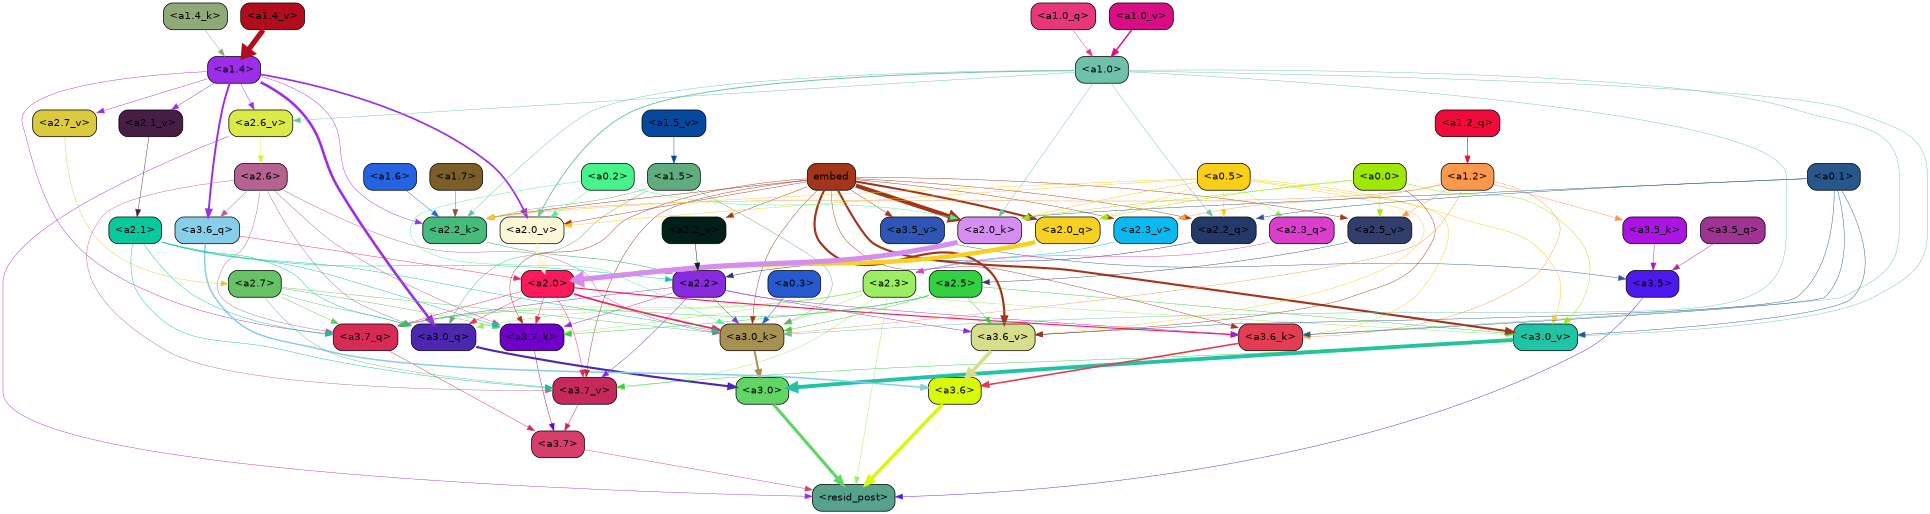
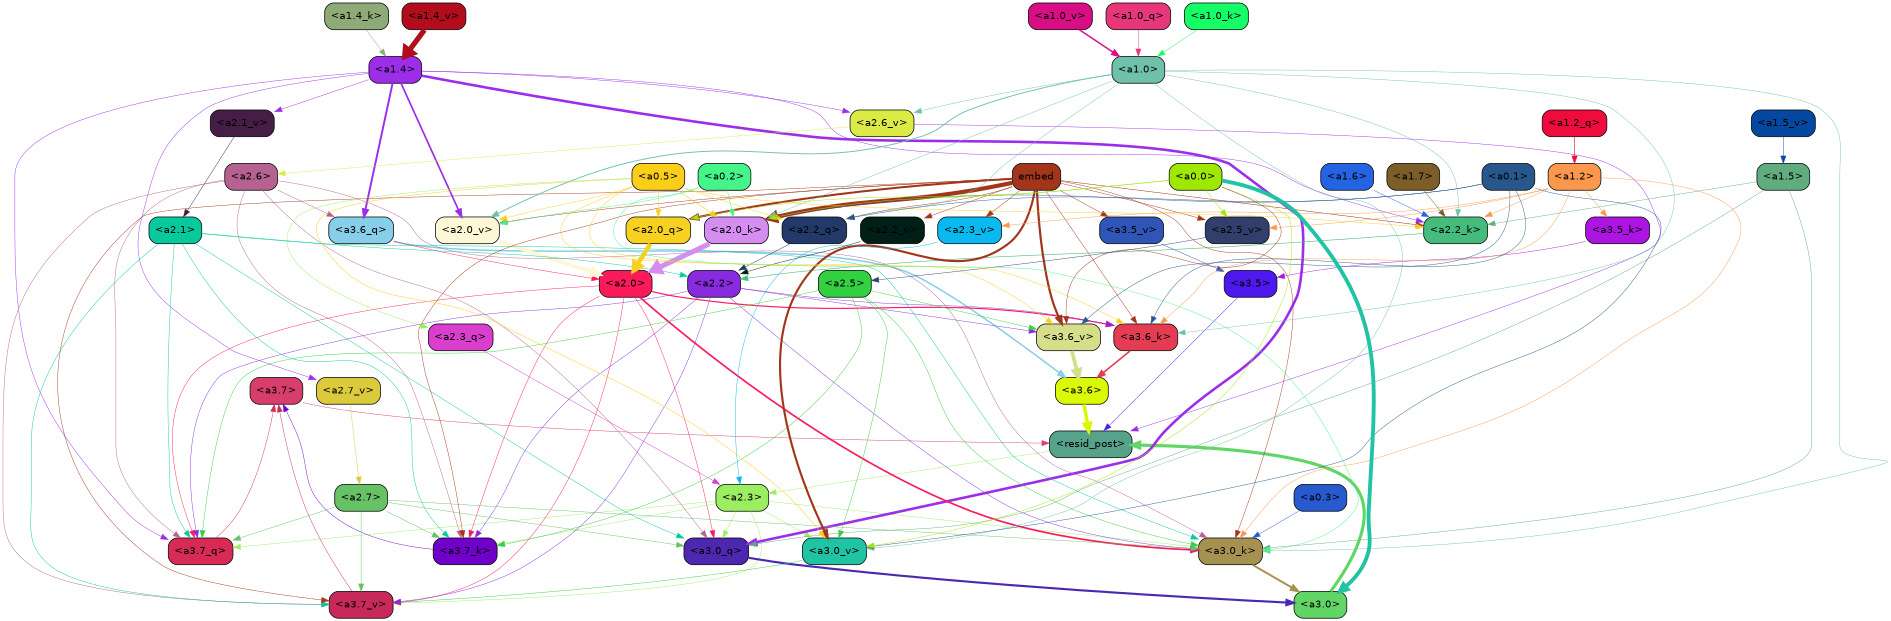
none -> (1216, 16)
(1733, 230) -> none
(1047, 369) -> (1372, 364)
(871, 392) -> (913, 472)
